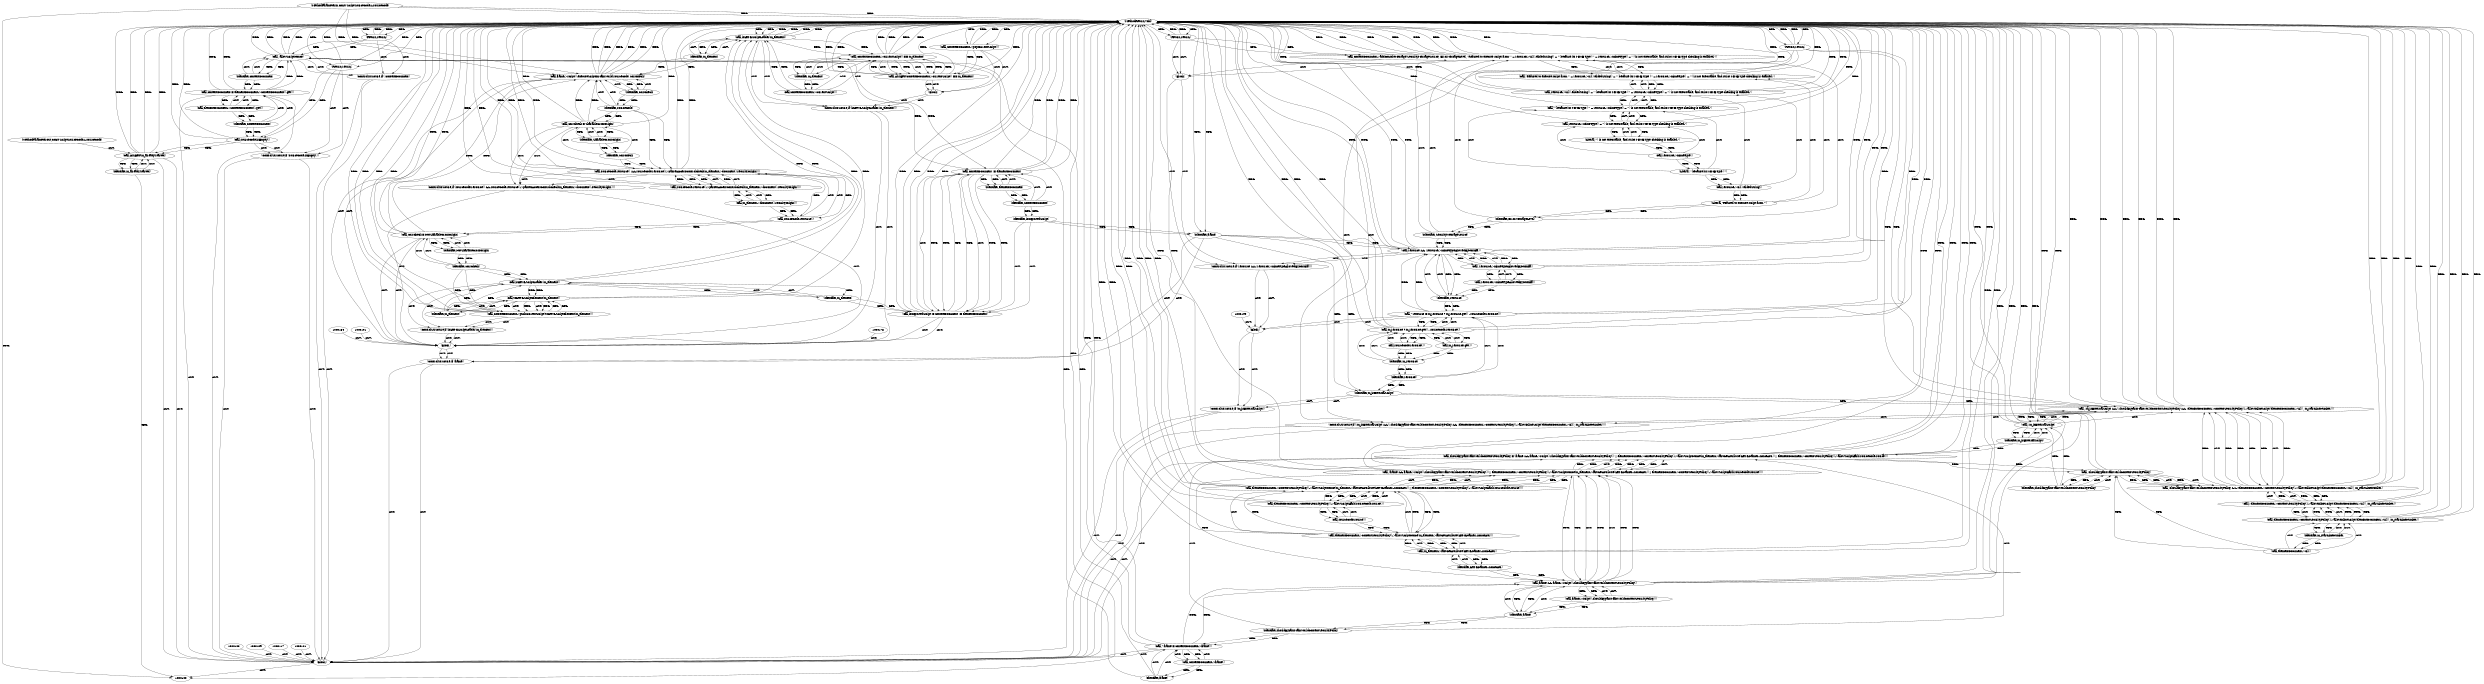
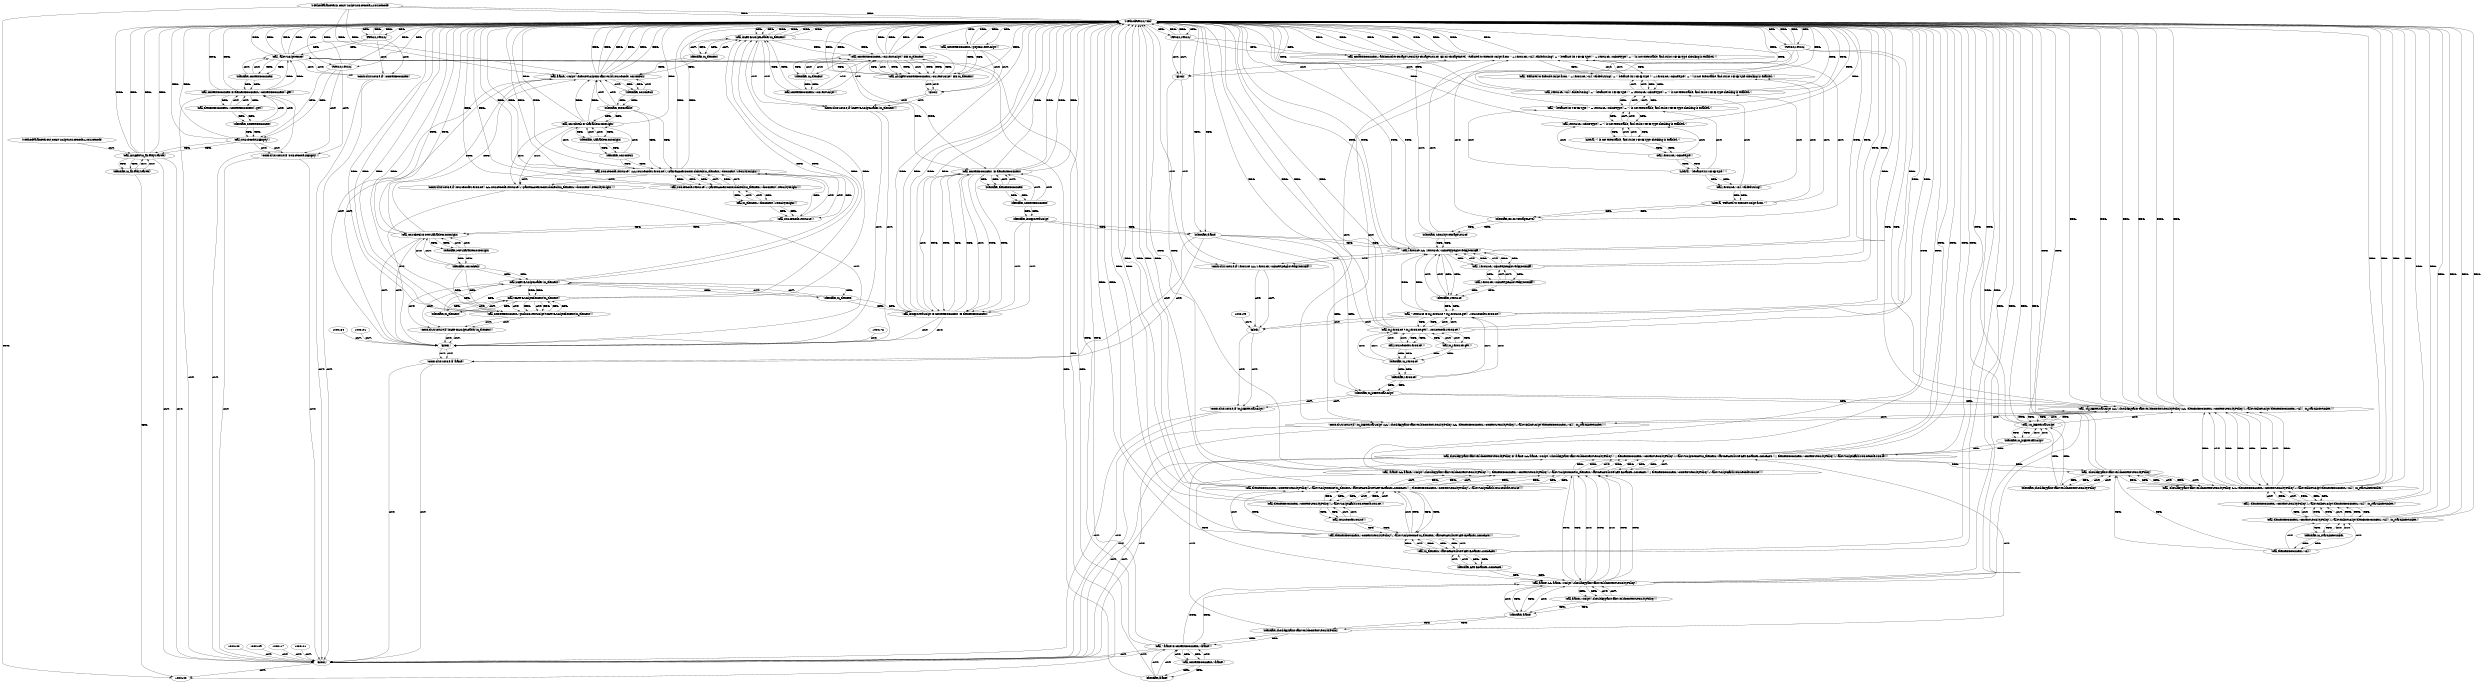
(618, 108) -> (618, 108)
